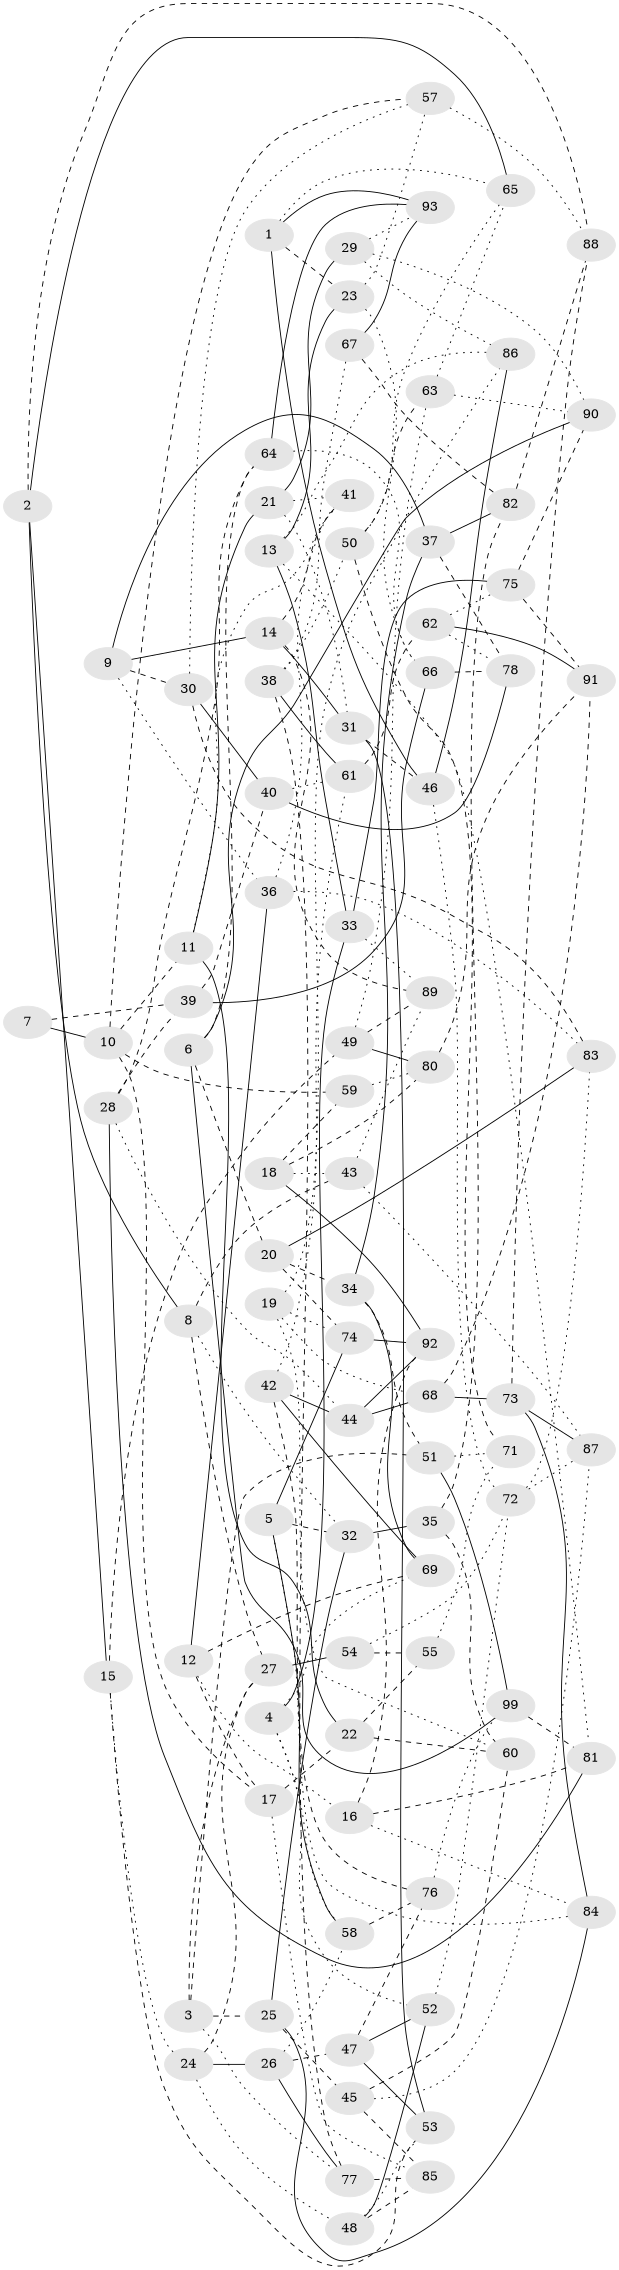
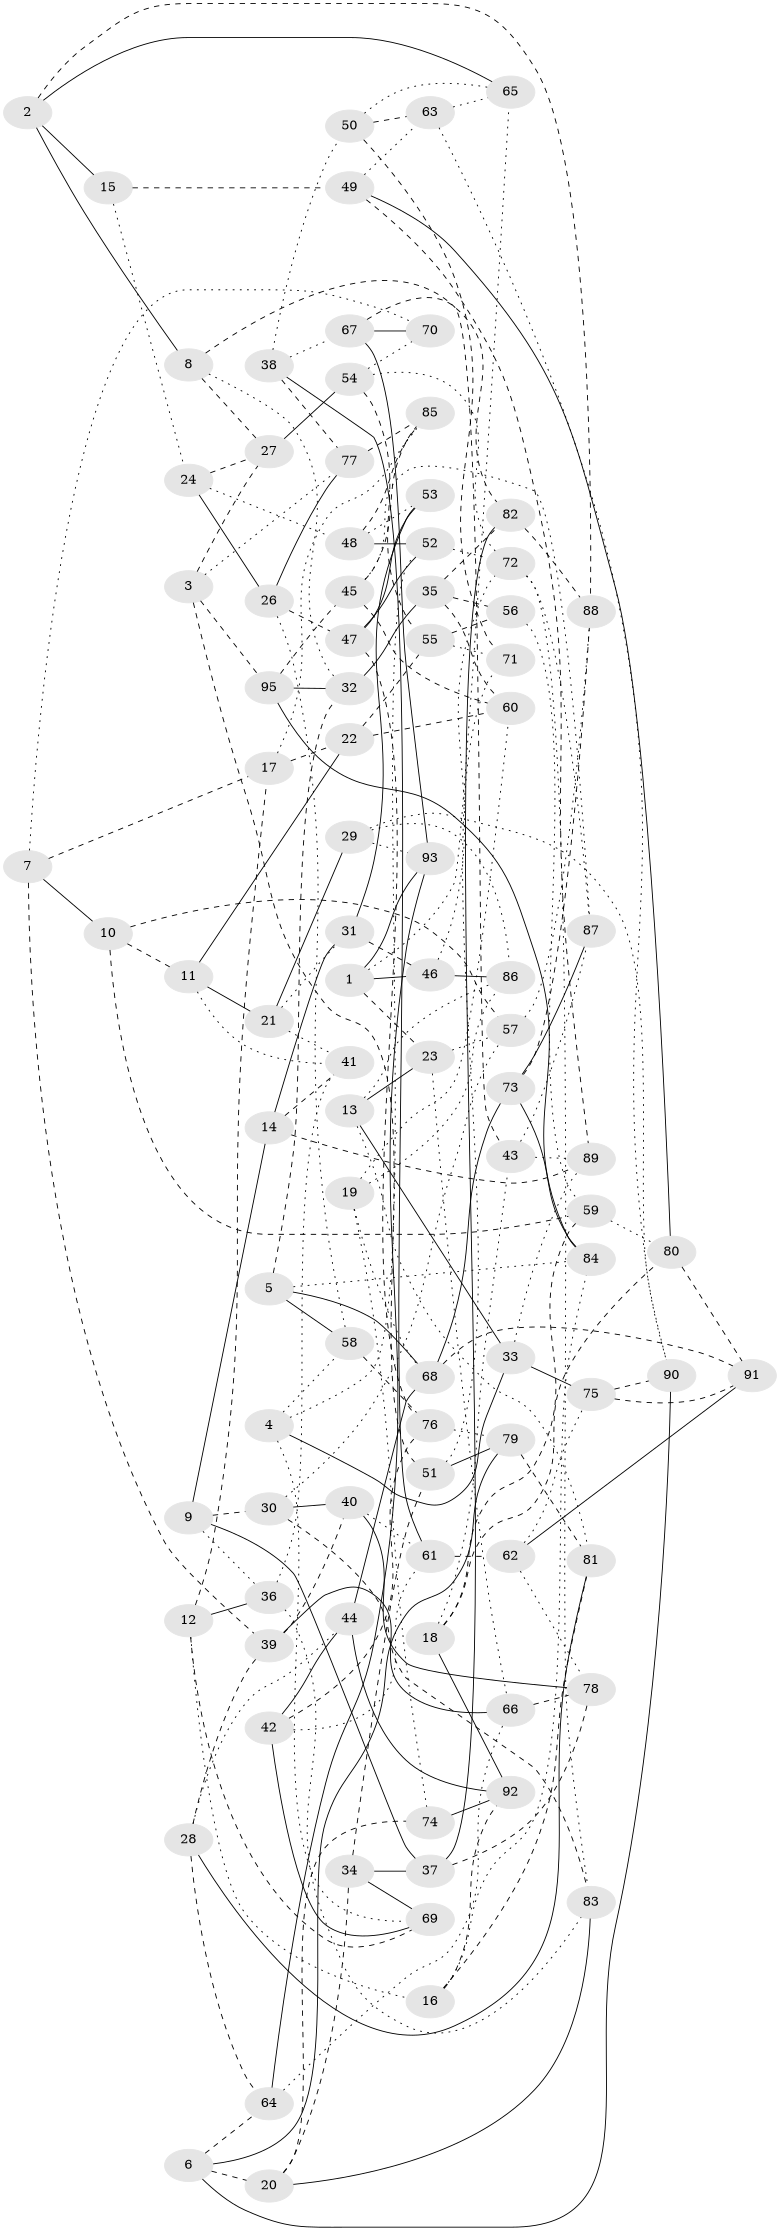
none -> (430, 331)
none -> (511, 612)
(311, 1425) -> (364, 1314)
(143, 1439) -> (148, 818)
(511, 1706) -> (511, 1440)
(269, 2016) -> (269, 688)
(168, 2097) -> none
